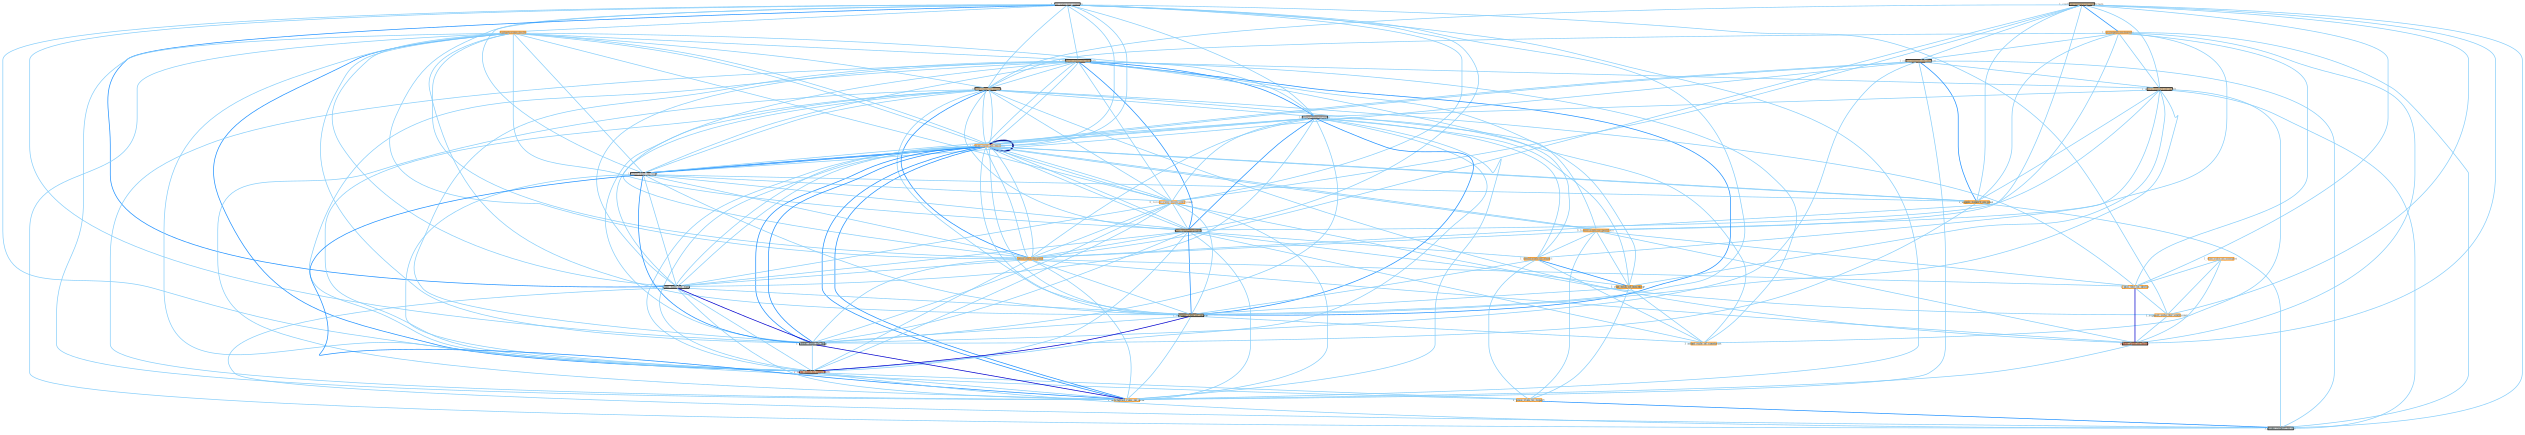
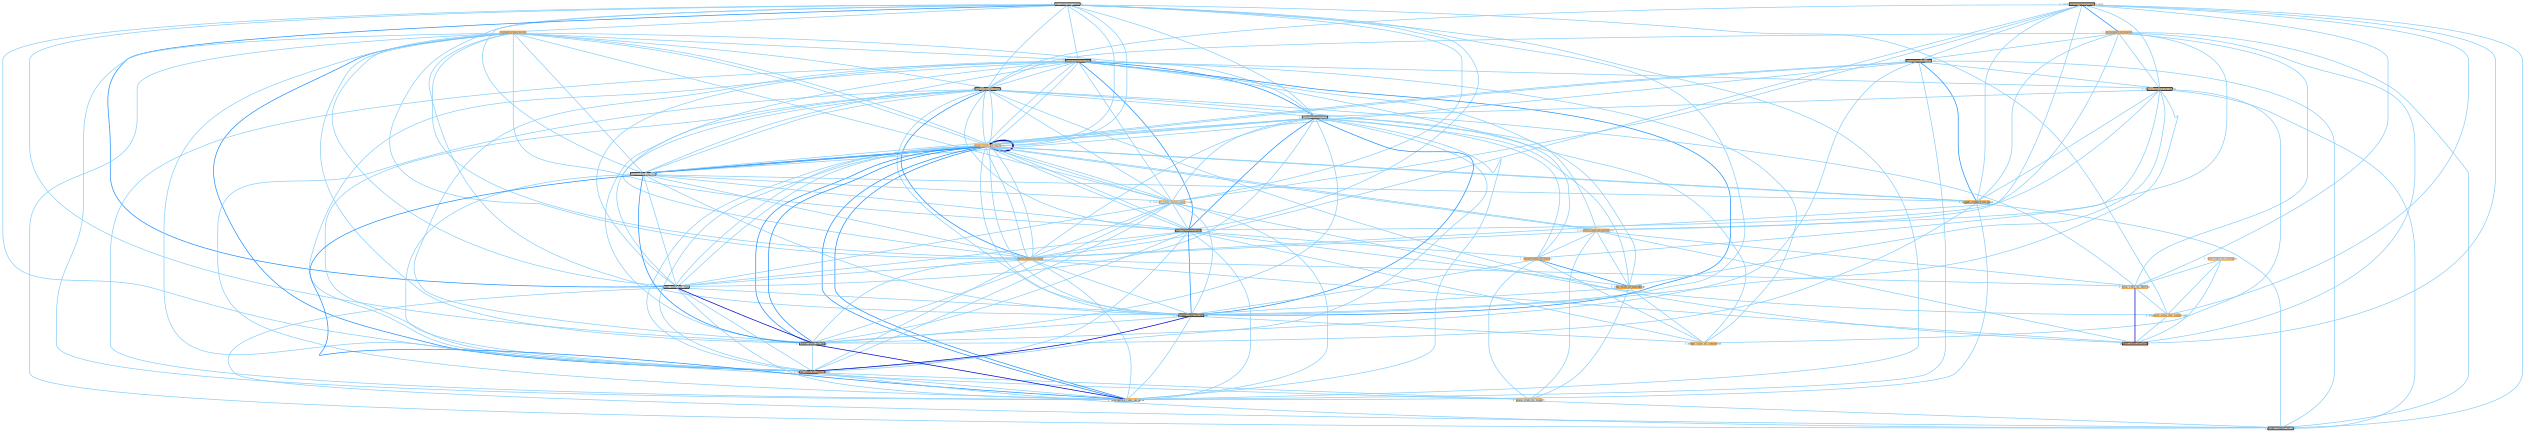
(2135, 287) -> (2135, 287)
(1637, 390) -> (1712, 394)
(1905, 414) -> (1905, 414)
